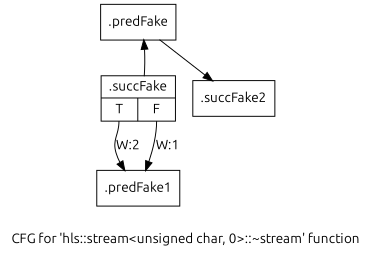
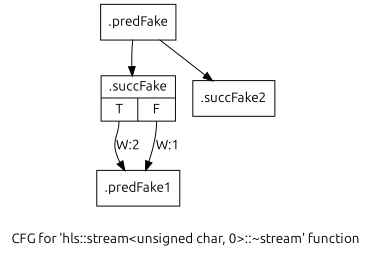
(145, 63) -> (132, 53)
